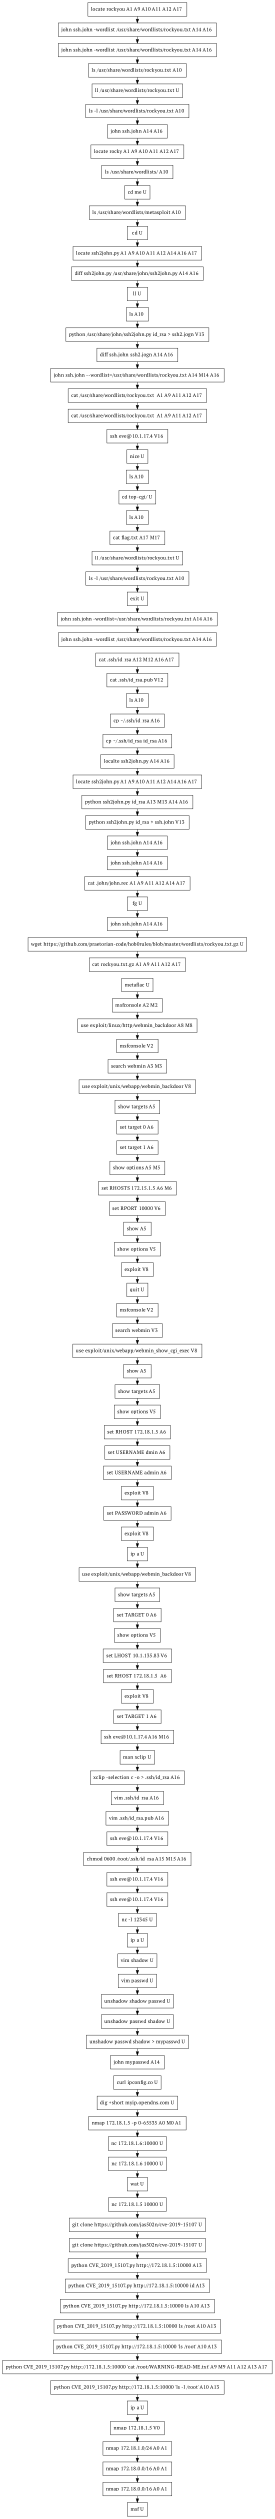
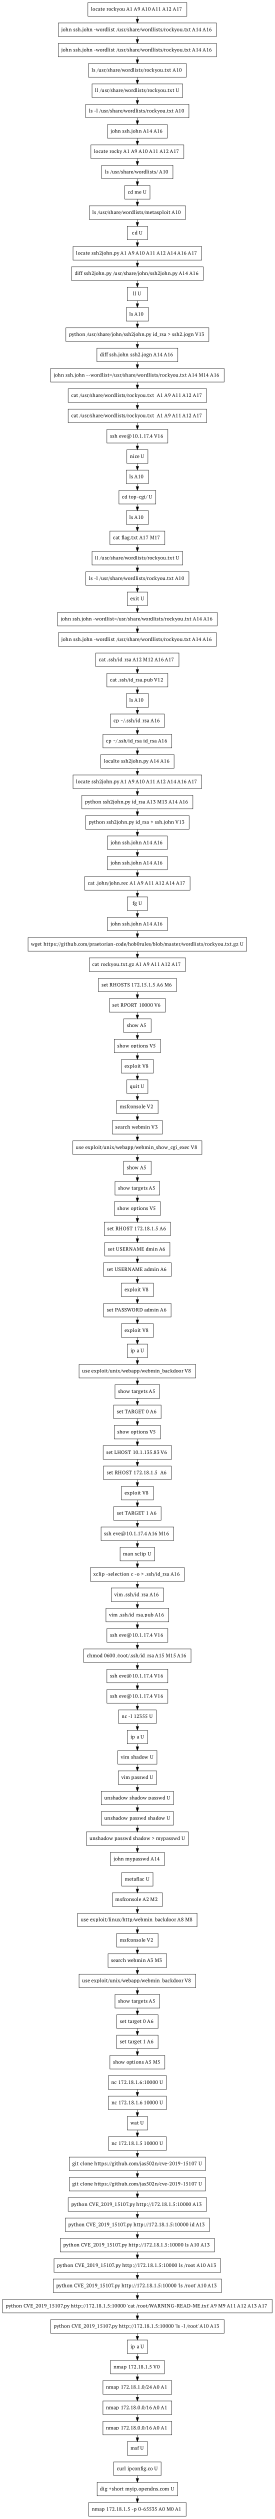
(137, 1176) -> none
(137, 1920) -> (137, 1717)
(137, 2131) -> none
